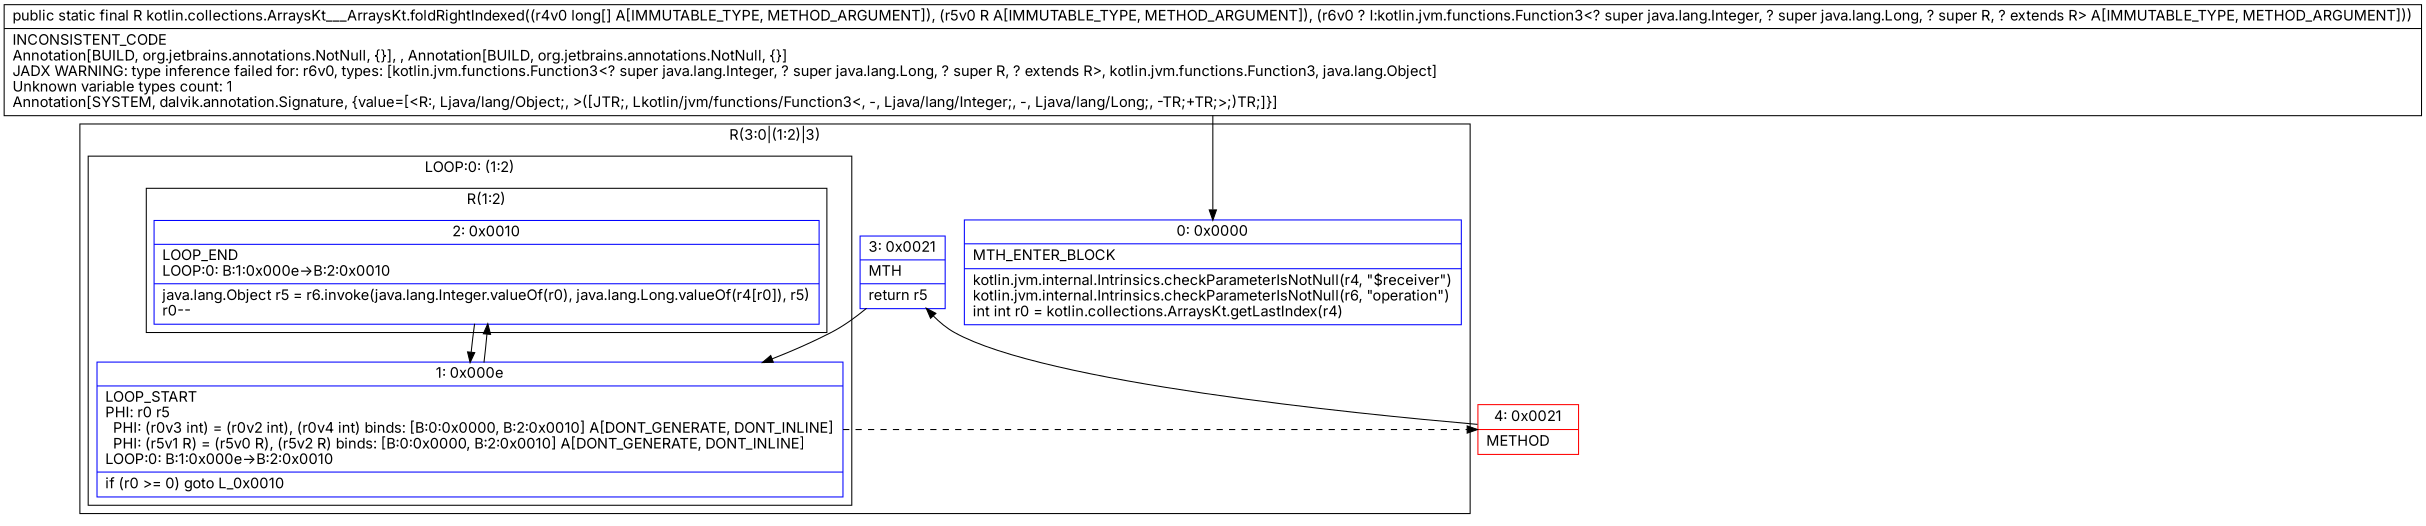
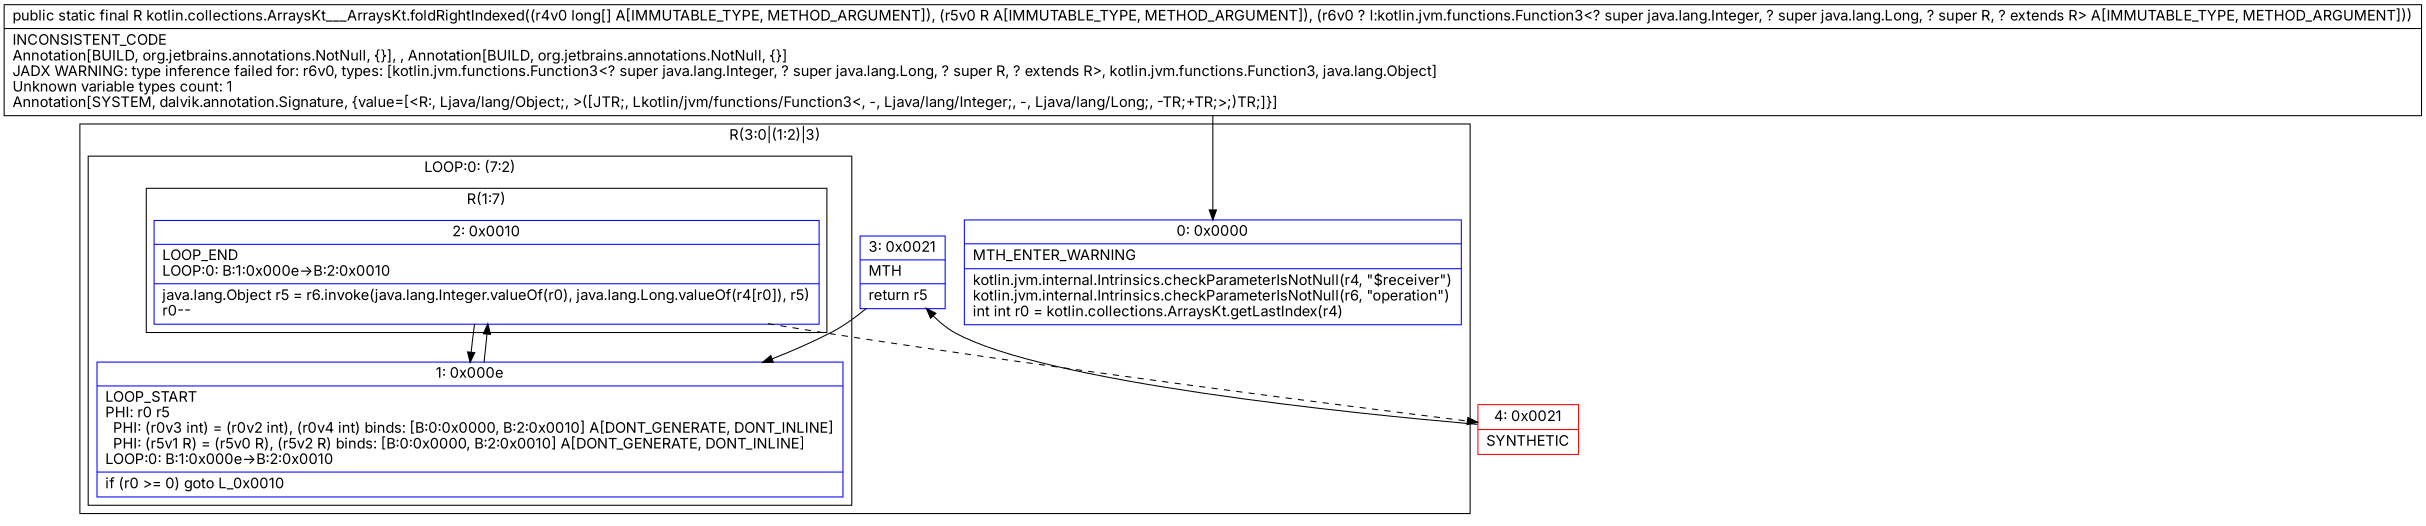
(470, 168) -> (470, 168)
(487, 200) -> (487, 200)
(1045, 256) -> (1055, 256)
(1155, 430) -> (1222, 389)
(1518, 441) -> (1528, 441)
